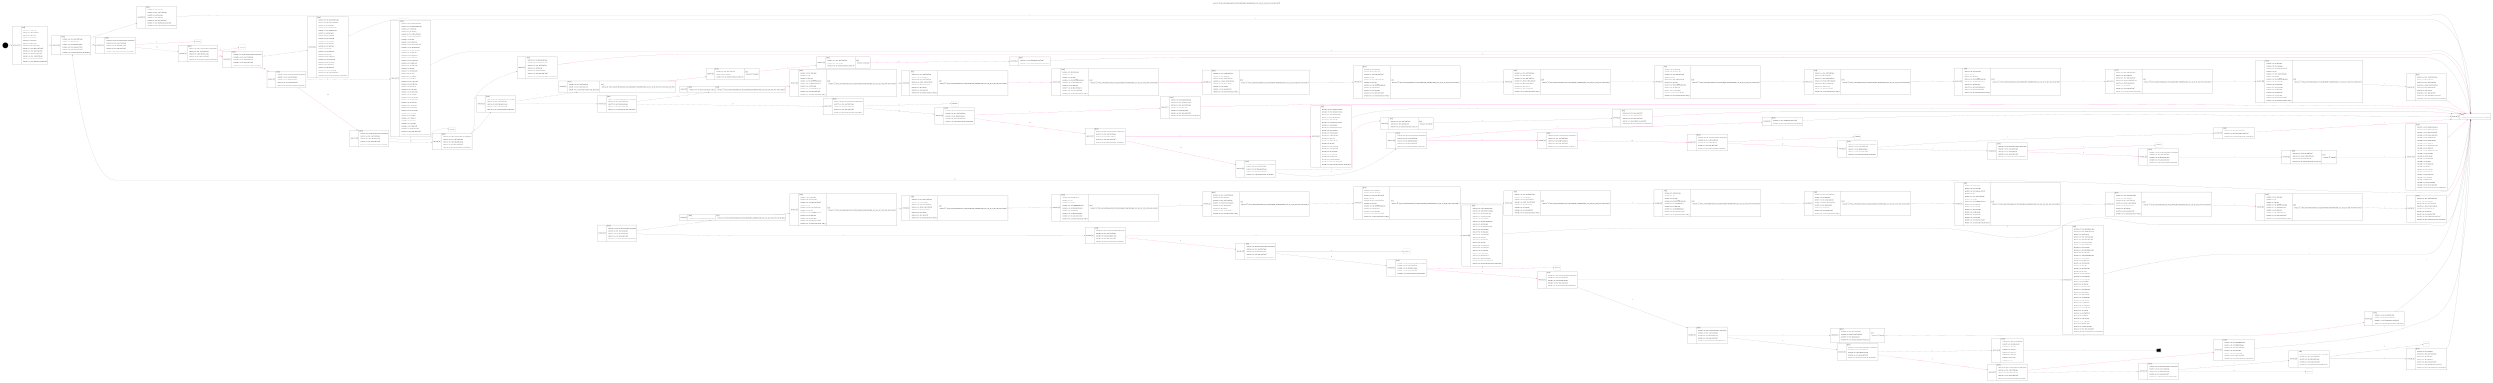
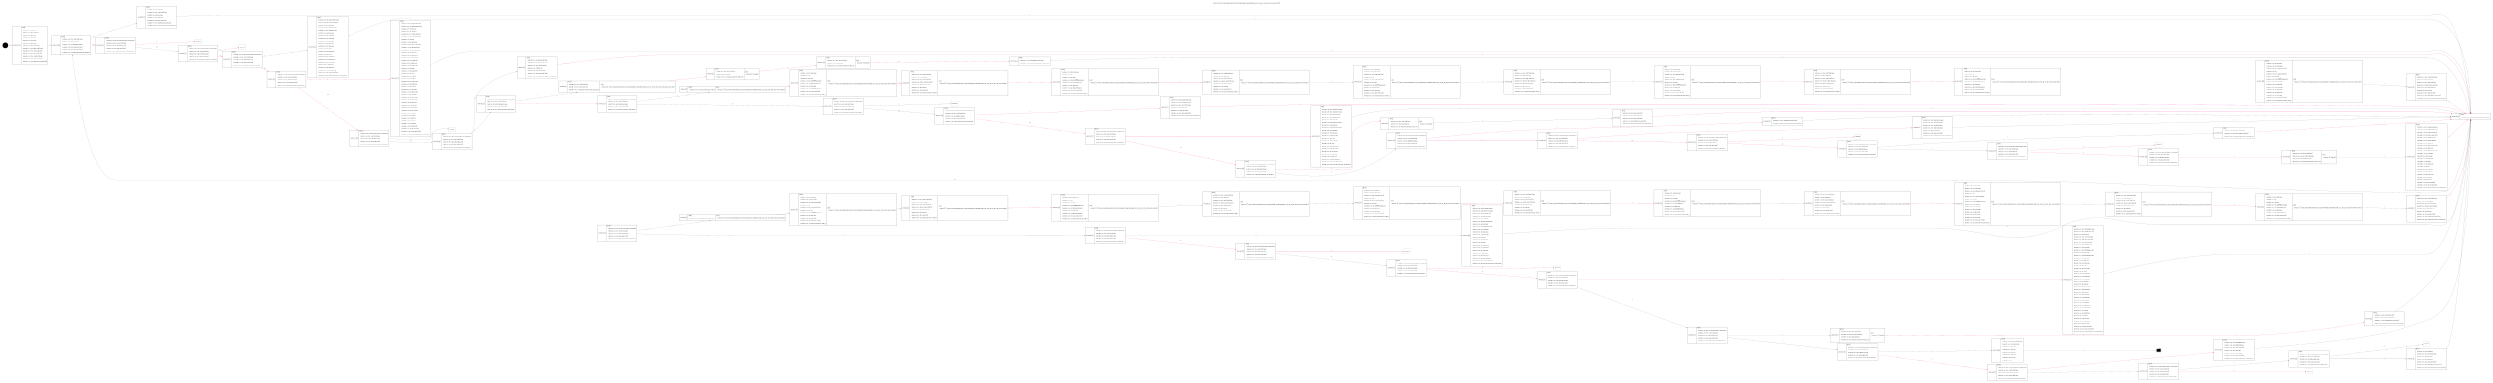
(2159, 82) -> none
none -> (1932, 128)
